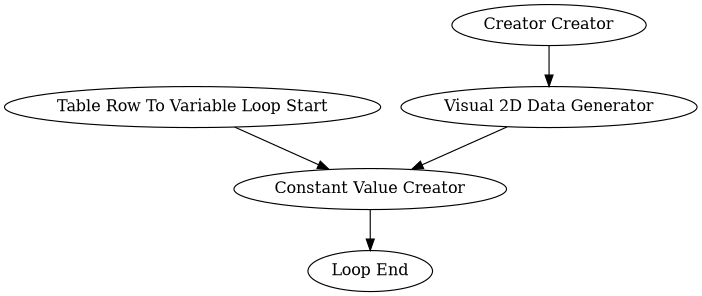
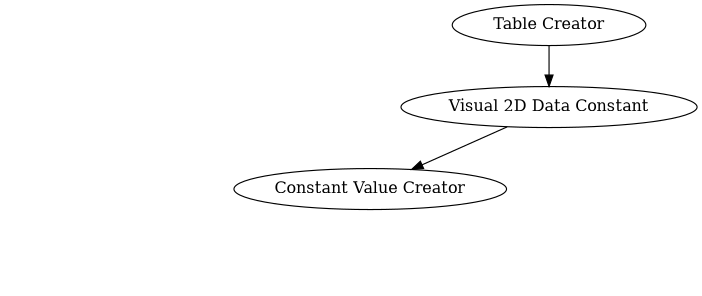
(549, 25) -> (549, 25)
(193, 107) -> none
(549, 107) -> (549, 107)
(370, 271) -> none
